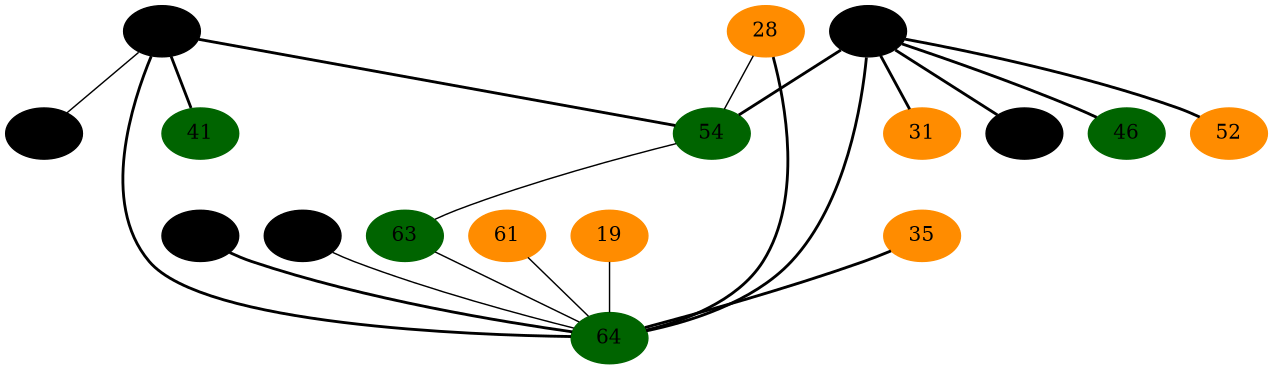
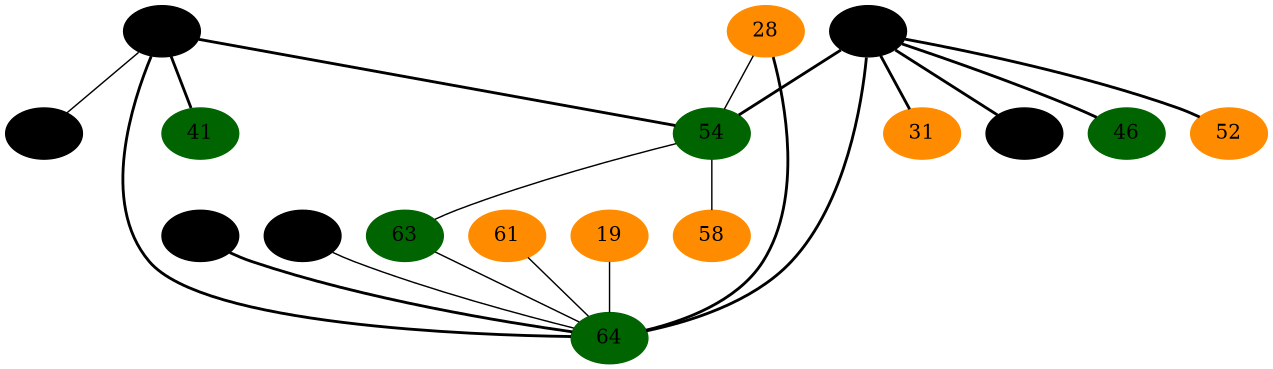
none -> (712, 236)
(922, 236) -> none
